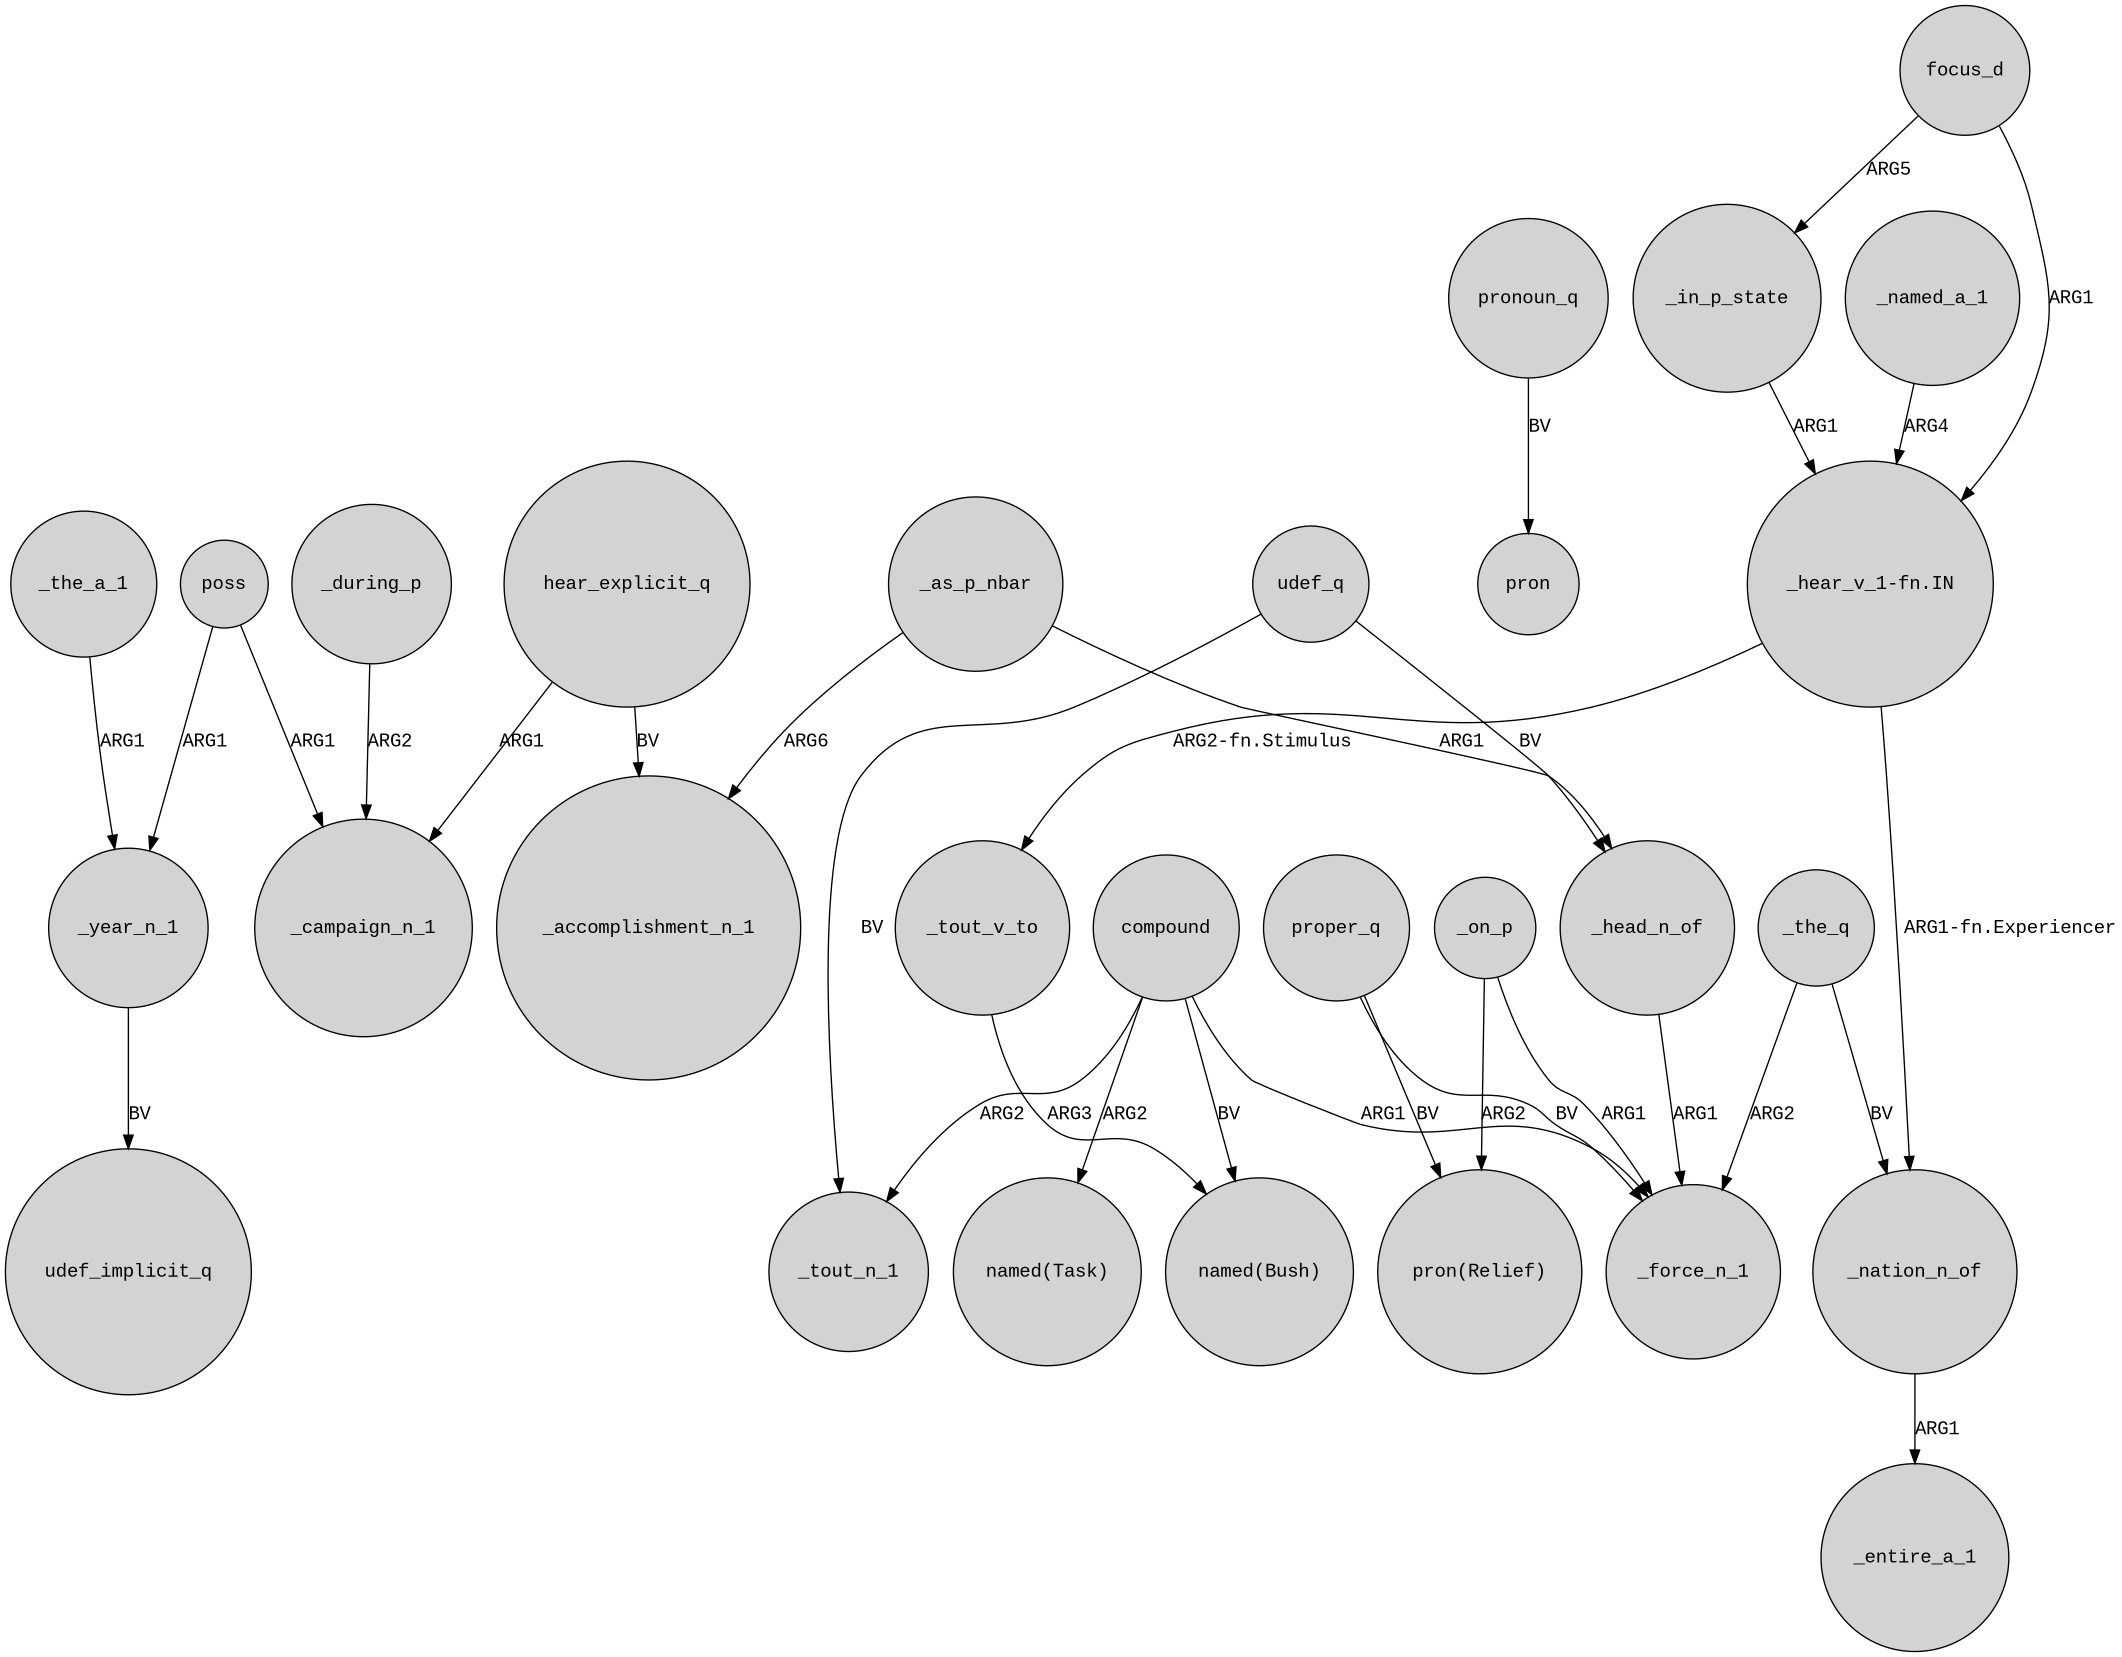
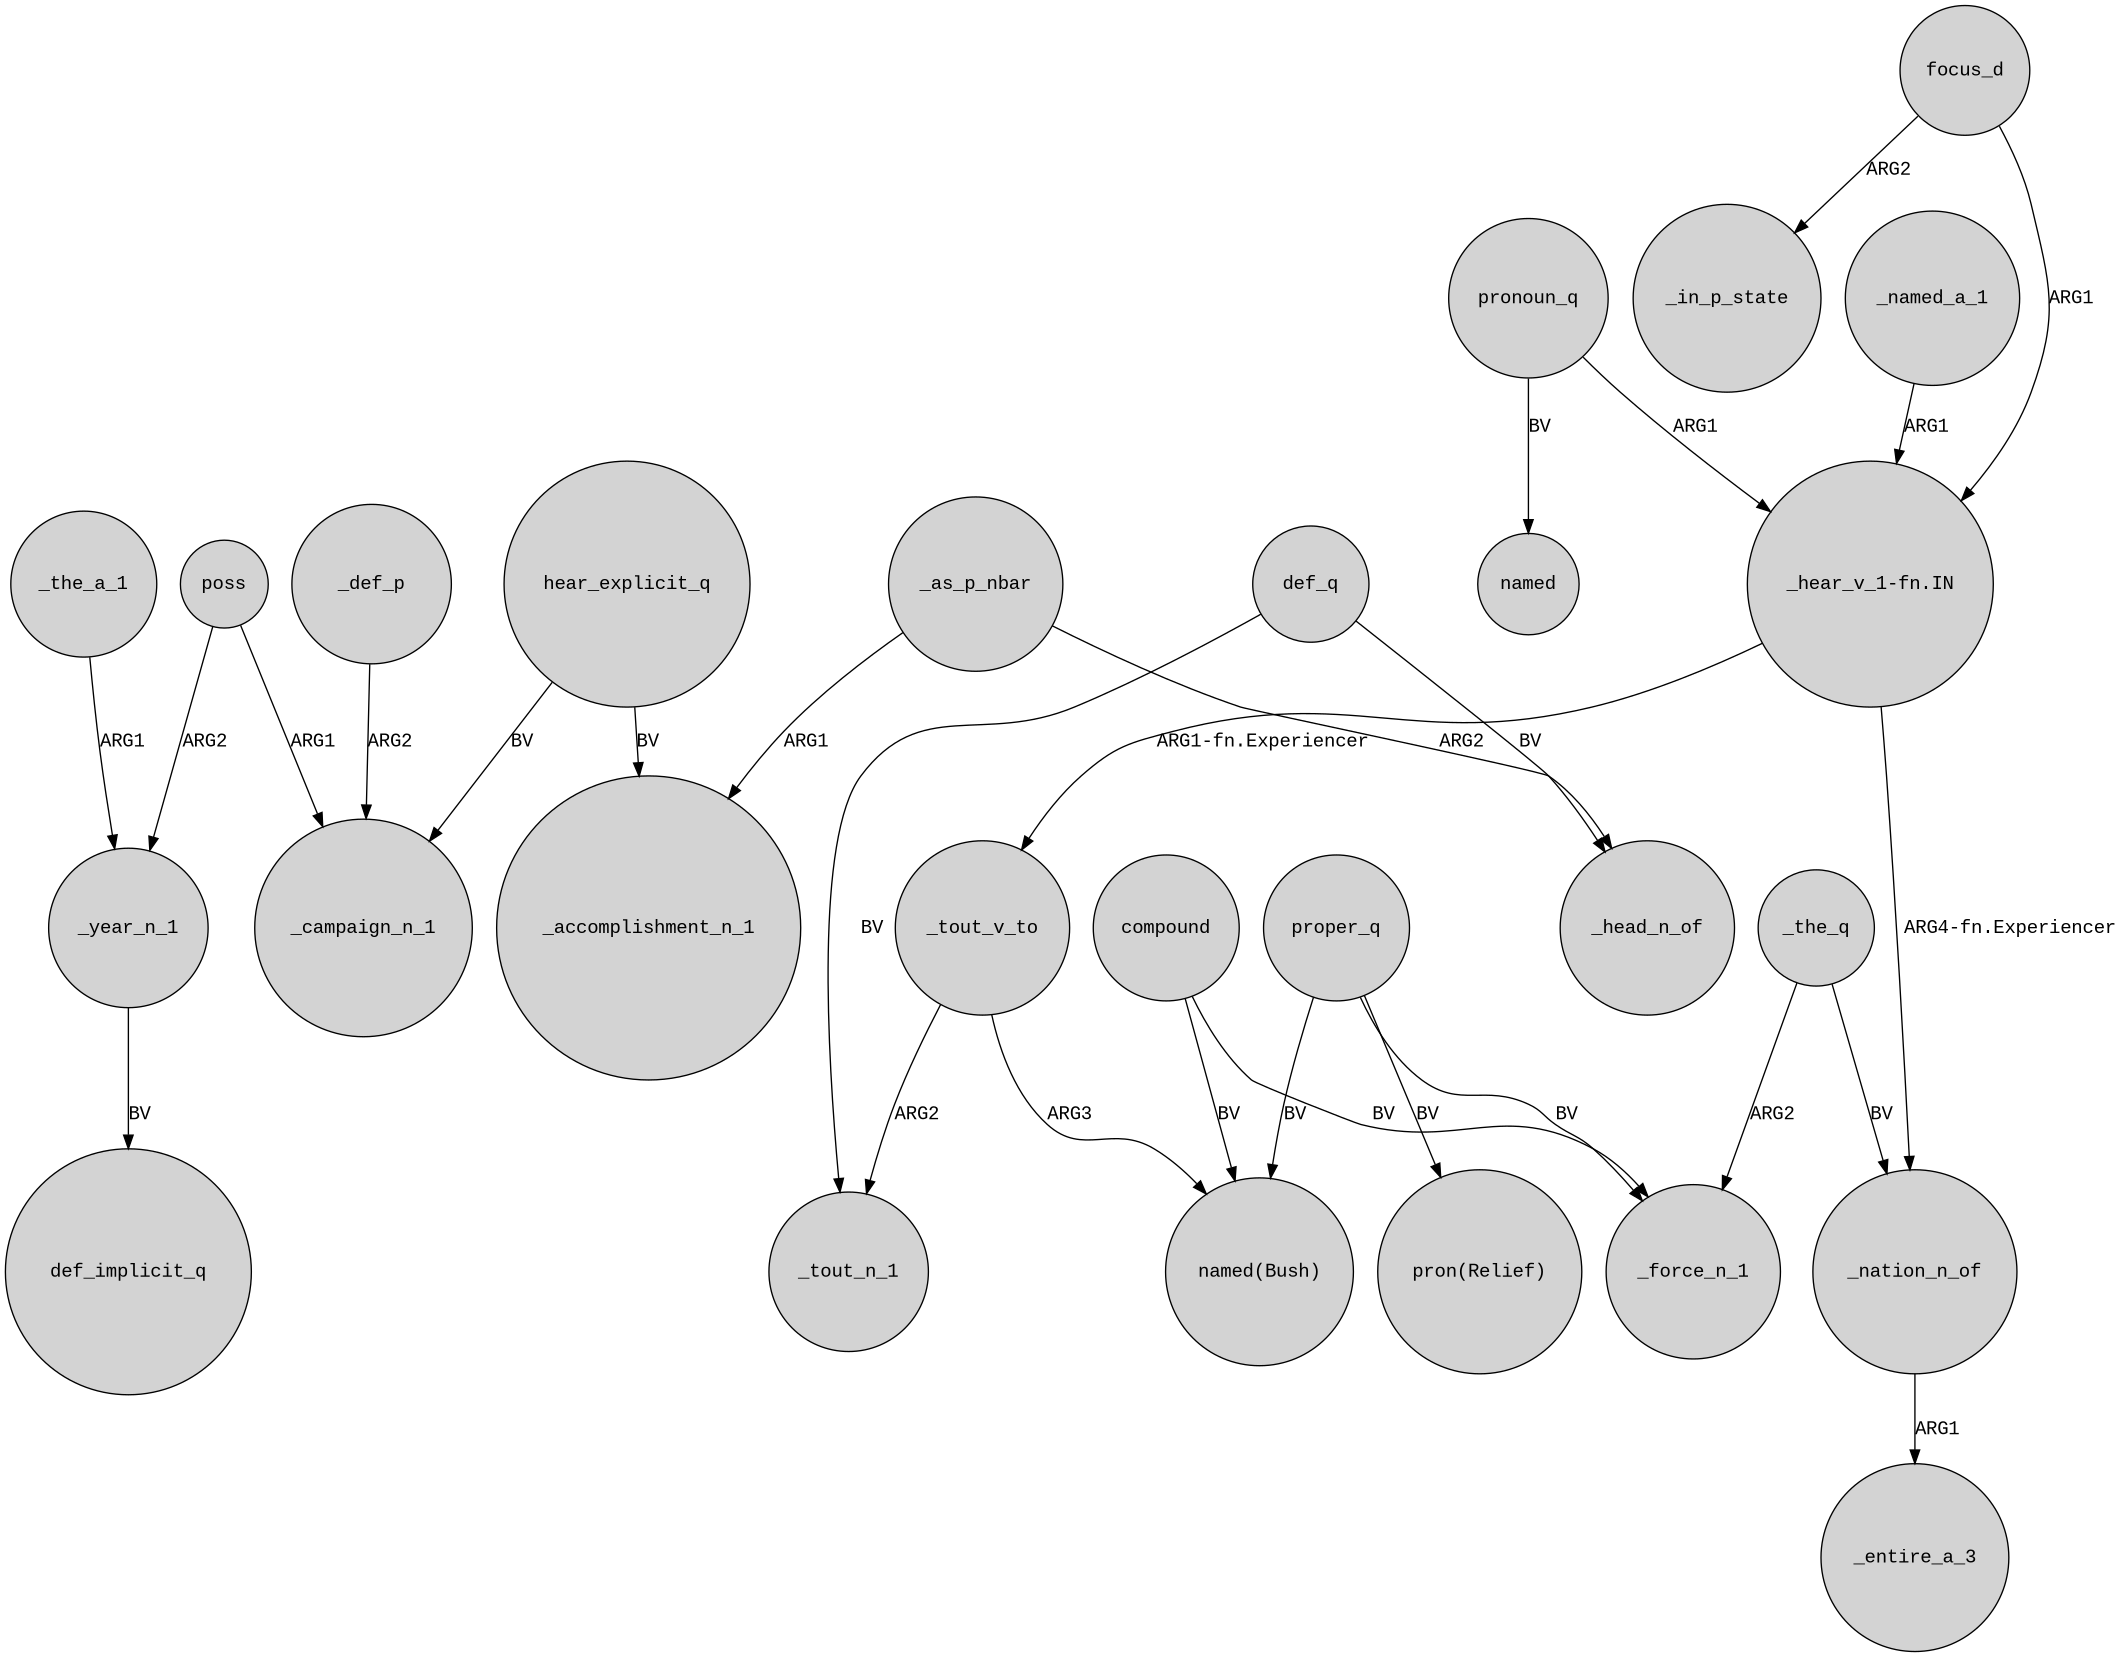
(1889, 170) -> (1889, 170)
(1789, 422) -> (1669, 433)
(1927, 427) -> (1927, 427)
(372, 584) -> (372, 584)
(1311, 584) -> (1311, 584)
(1528, 584) -> (1528, 584)
(205, 742) -> (205, 742)
(522, 742) -> (522, 742)
(807, 742) -> (807, 742)
(1263, 742) -> (1263, 742)
(1462, 742) -> (1462, 742)
(1485, 928) -> none
(2010, 928) -> (2010, 928)
none -> (1290, 1080)
(1669, 1093) -> none
(1039, 1094) -> (900, 1090)
(1384, 1114) -> (1384, 1114)
(128, 1272) -> (128, 1272)
(1047, 1272) -> none
(1915, 1558) -> (1915, 1558)
